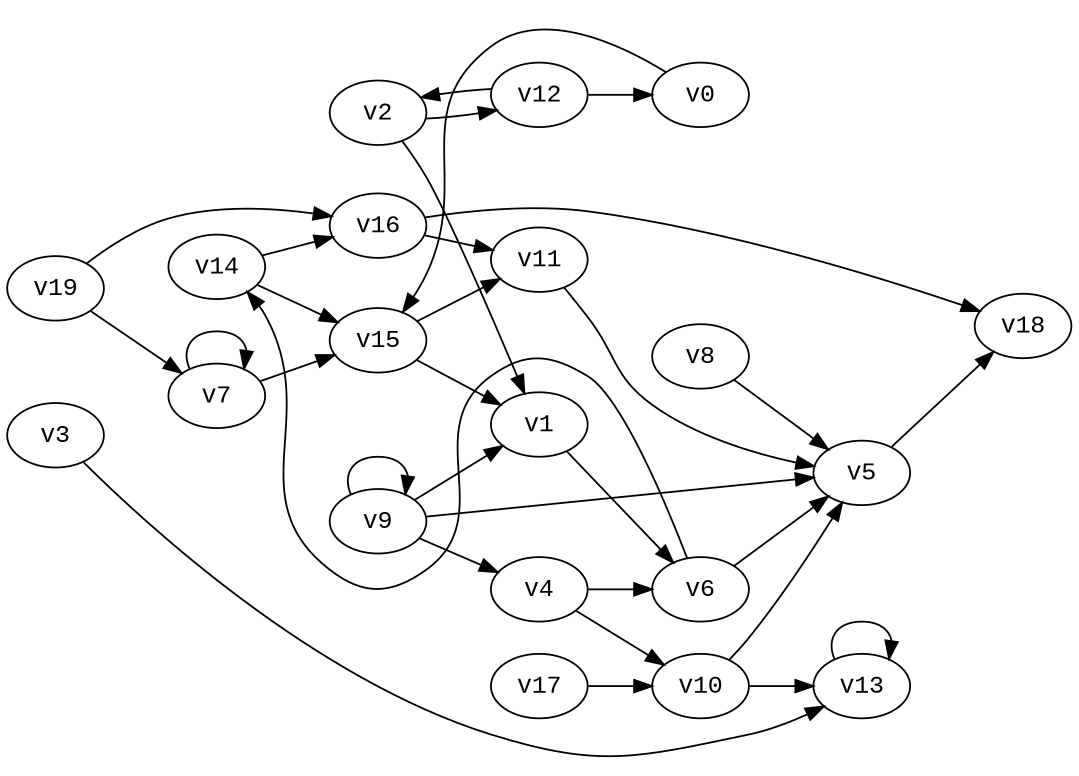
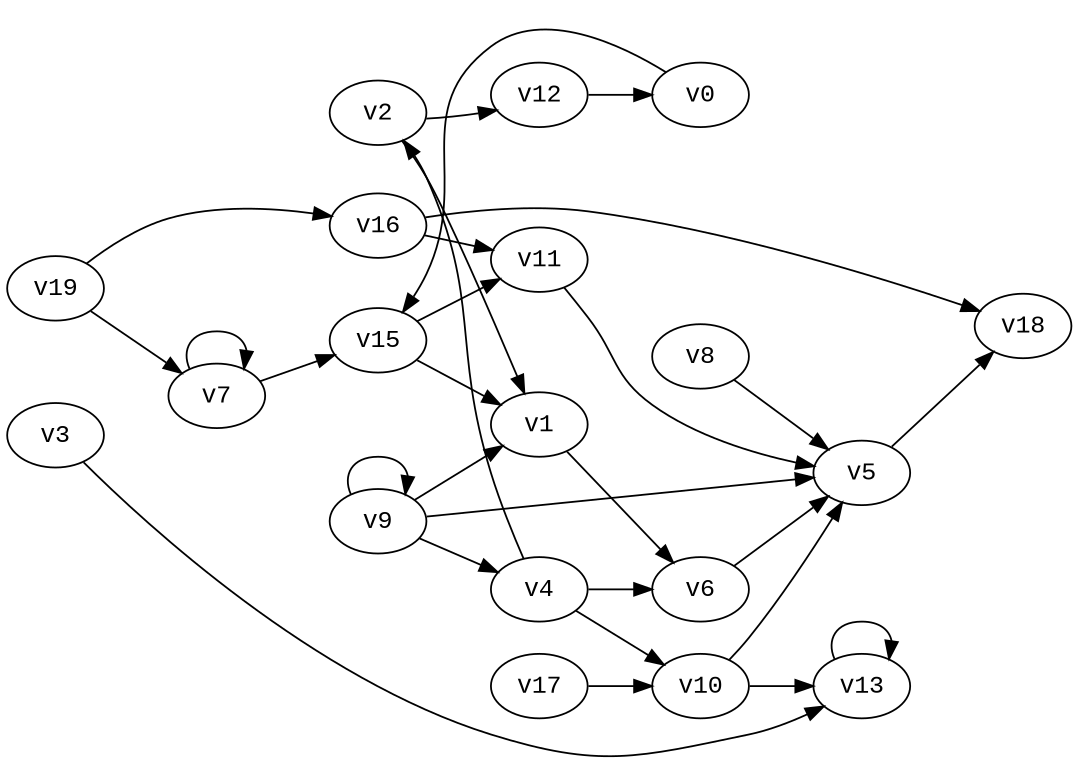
(468, 91) -> (468, 357)
(217, 267) -> none
